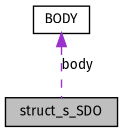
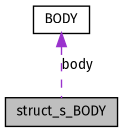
(62, 112) -> (62, 112)
